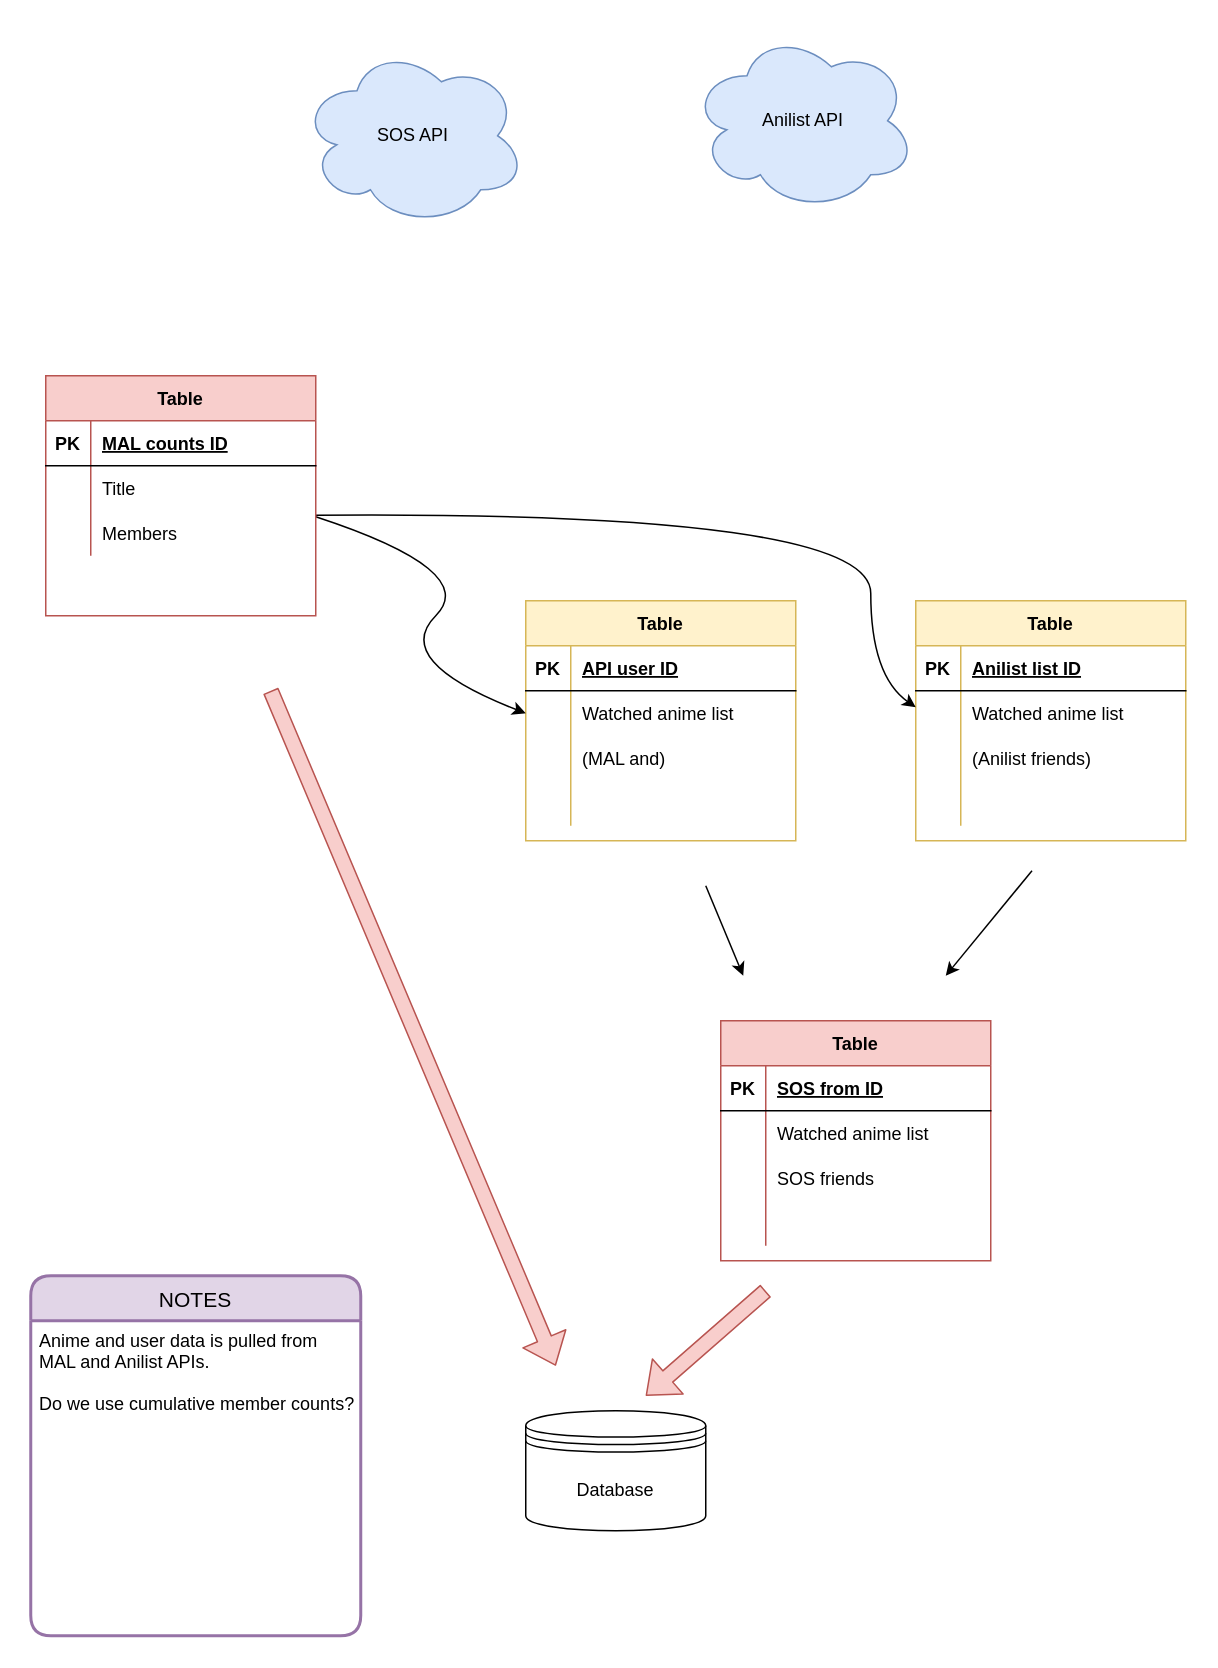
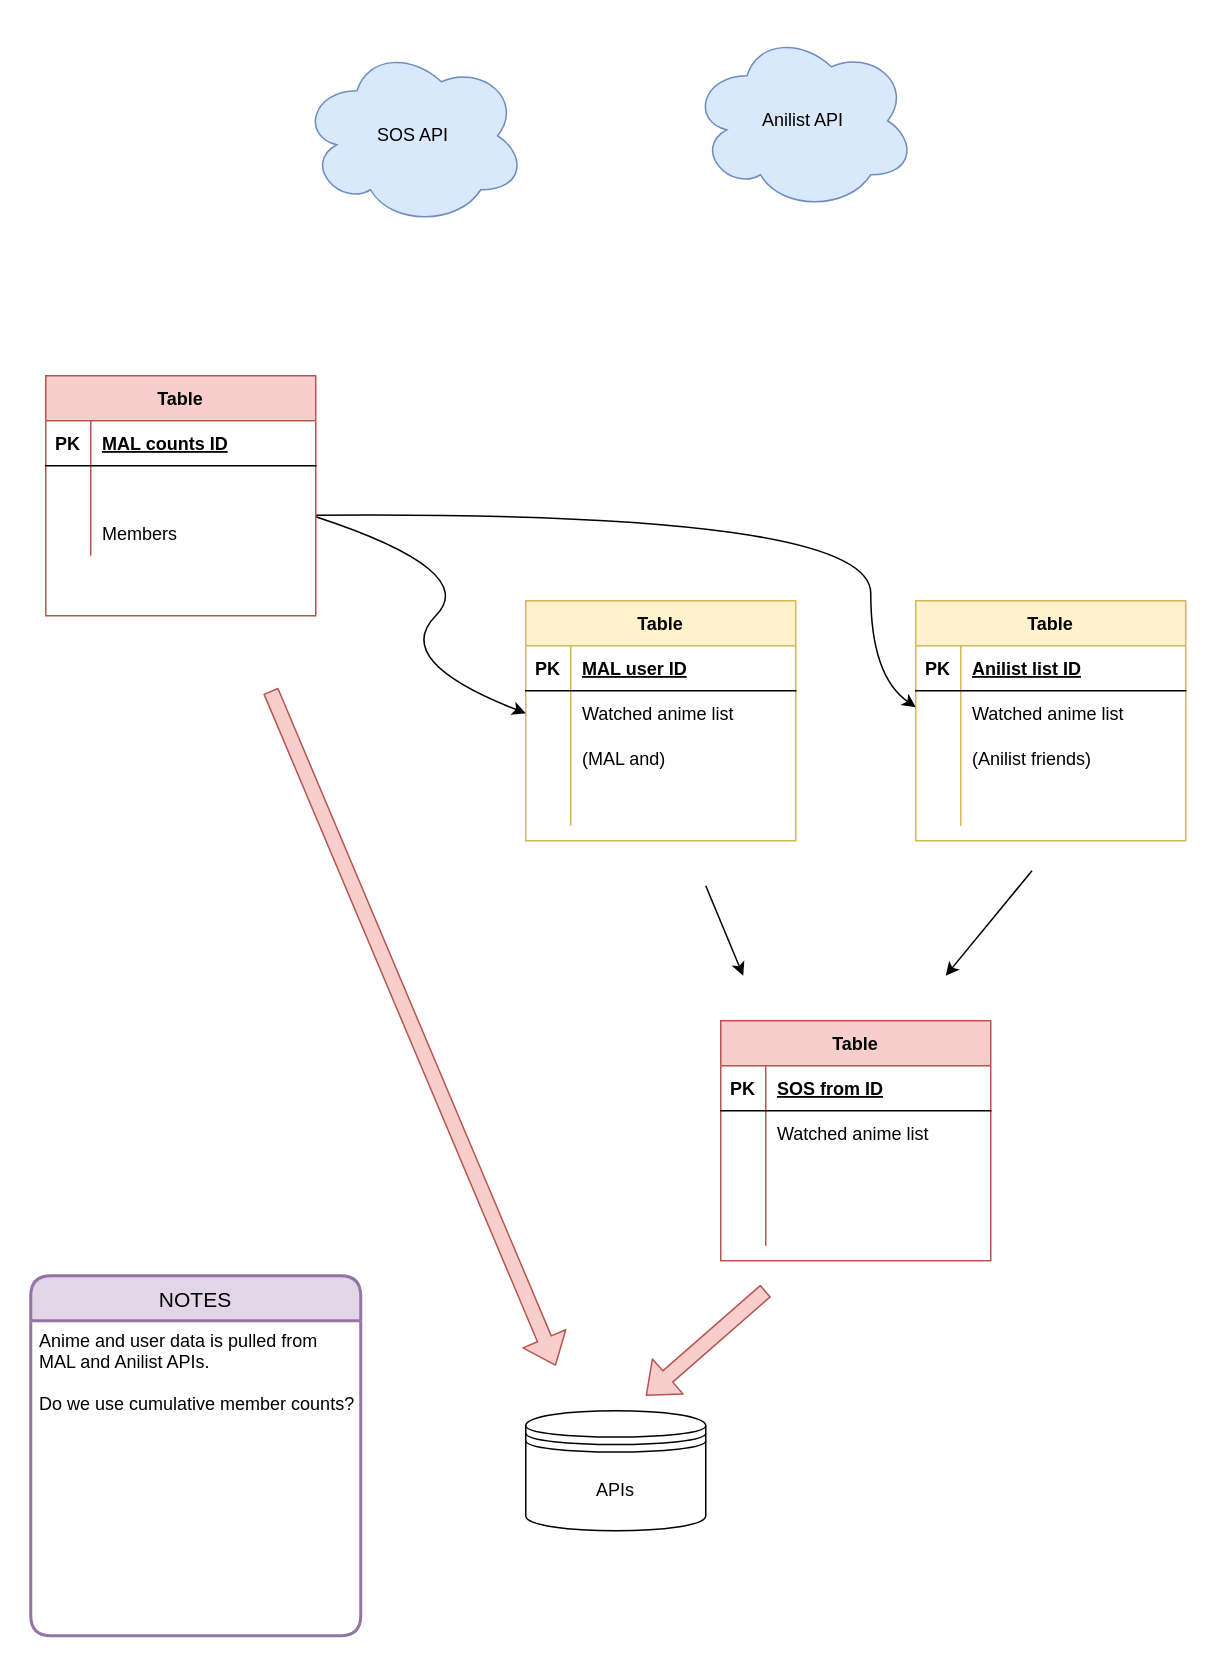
(203, 488) -> none
(633, 669) -> (633, 669)
(878, 1178) -> none
(616, 1490) -> (616, 1490)
